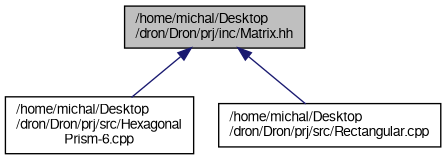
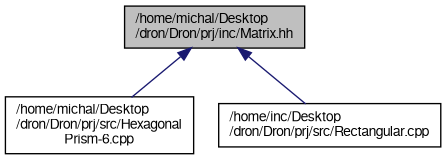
(330, 125) -> (330, 125)
